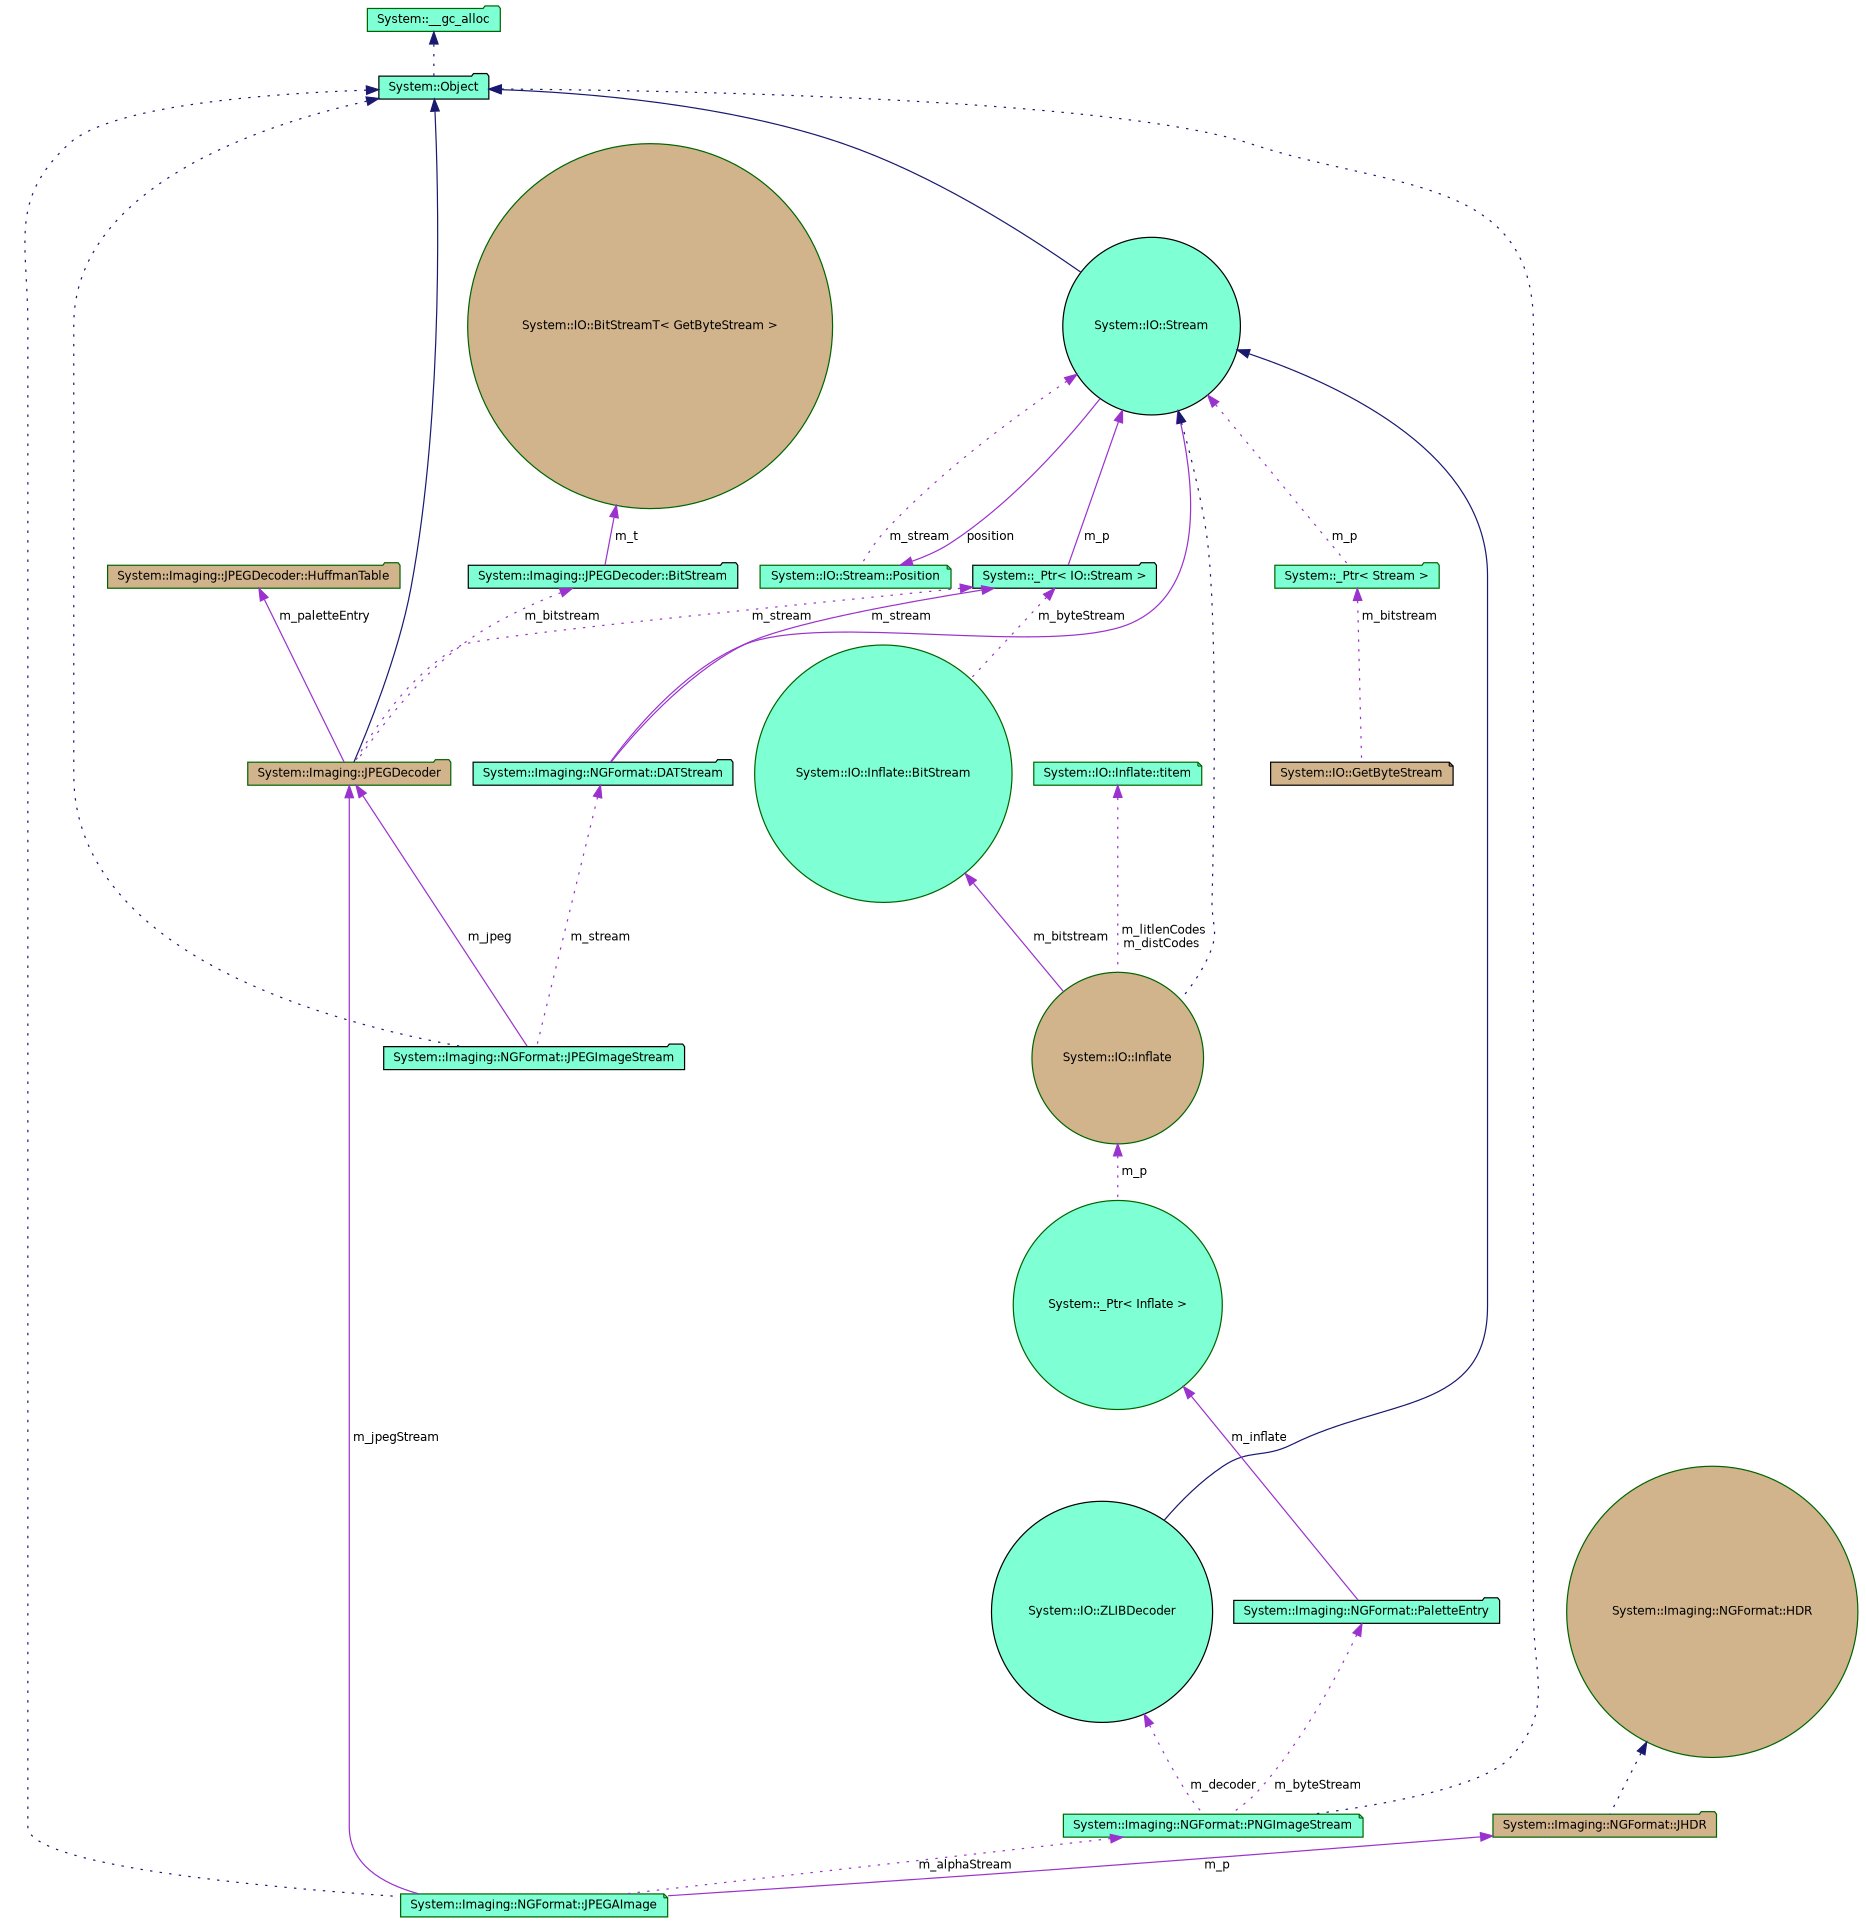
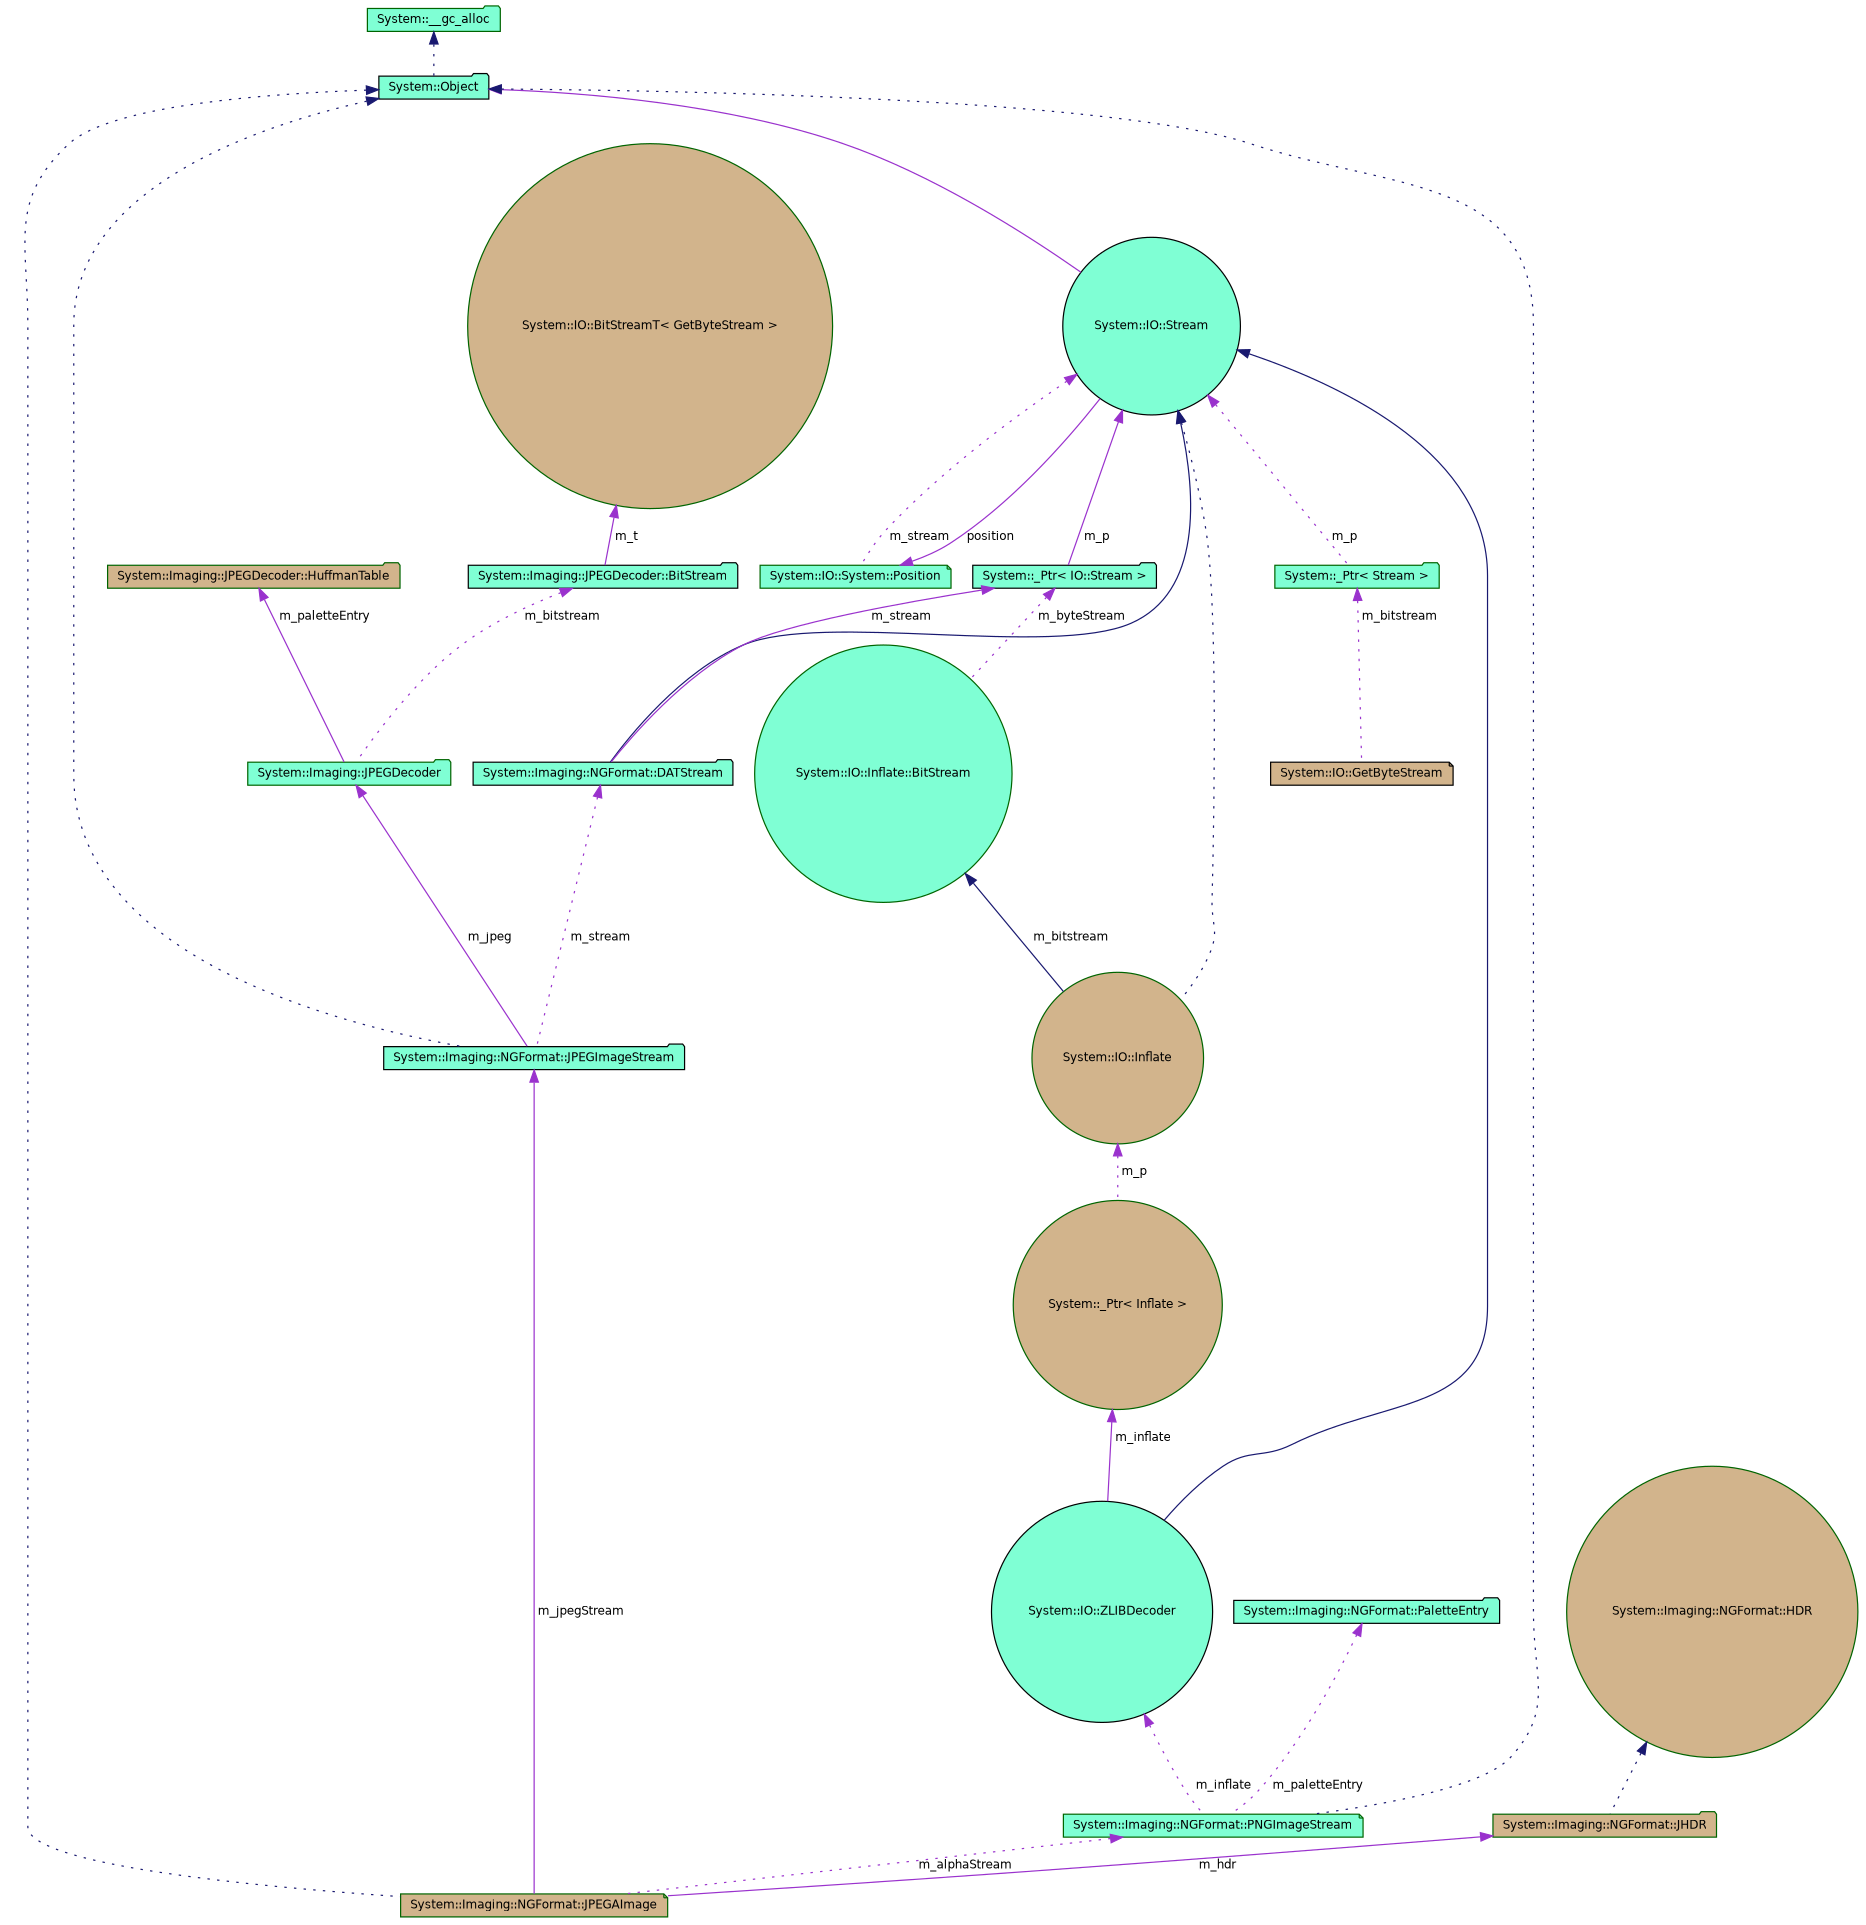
(807, 133) -> (807, 133)
(430, 442) -> none
(856, 577) -> (856, 577)
(631, 622) -> none
(959, 635) -> (959, 635)
(349, 774) -> (349, 774)
(1118, 774) -> none
(1018, 937) -> (1018, 937)
(1118, 1305) -> (1118, 1305)
(349, 1364) -> (534, 1488)
(1275, 1498) -> (1110, 1462)
(1222, 1786) -> (1222, 1786)
(1317, 1786) -> (1317, 1786)
(1216, 1866) -> (1216, 1866)
(534, 1905) -> (534, 1905)
